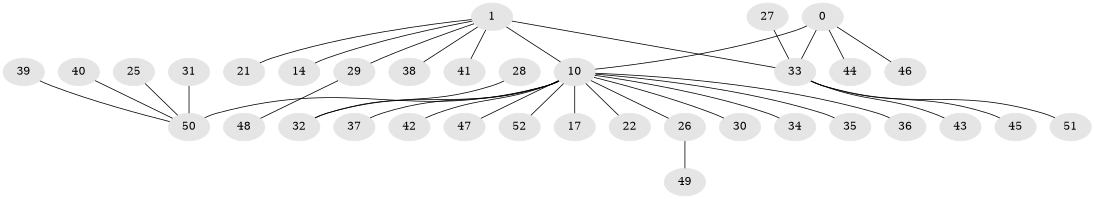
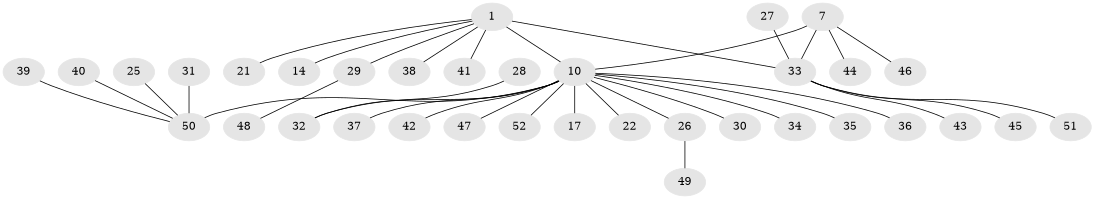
(823, 17) -> (823, 17)
